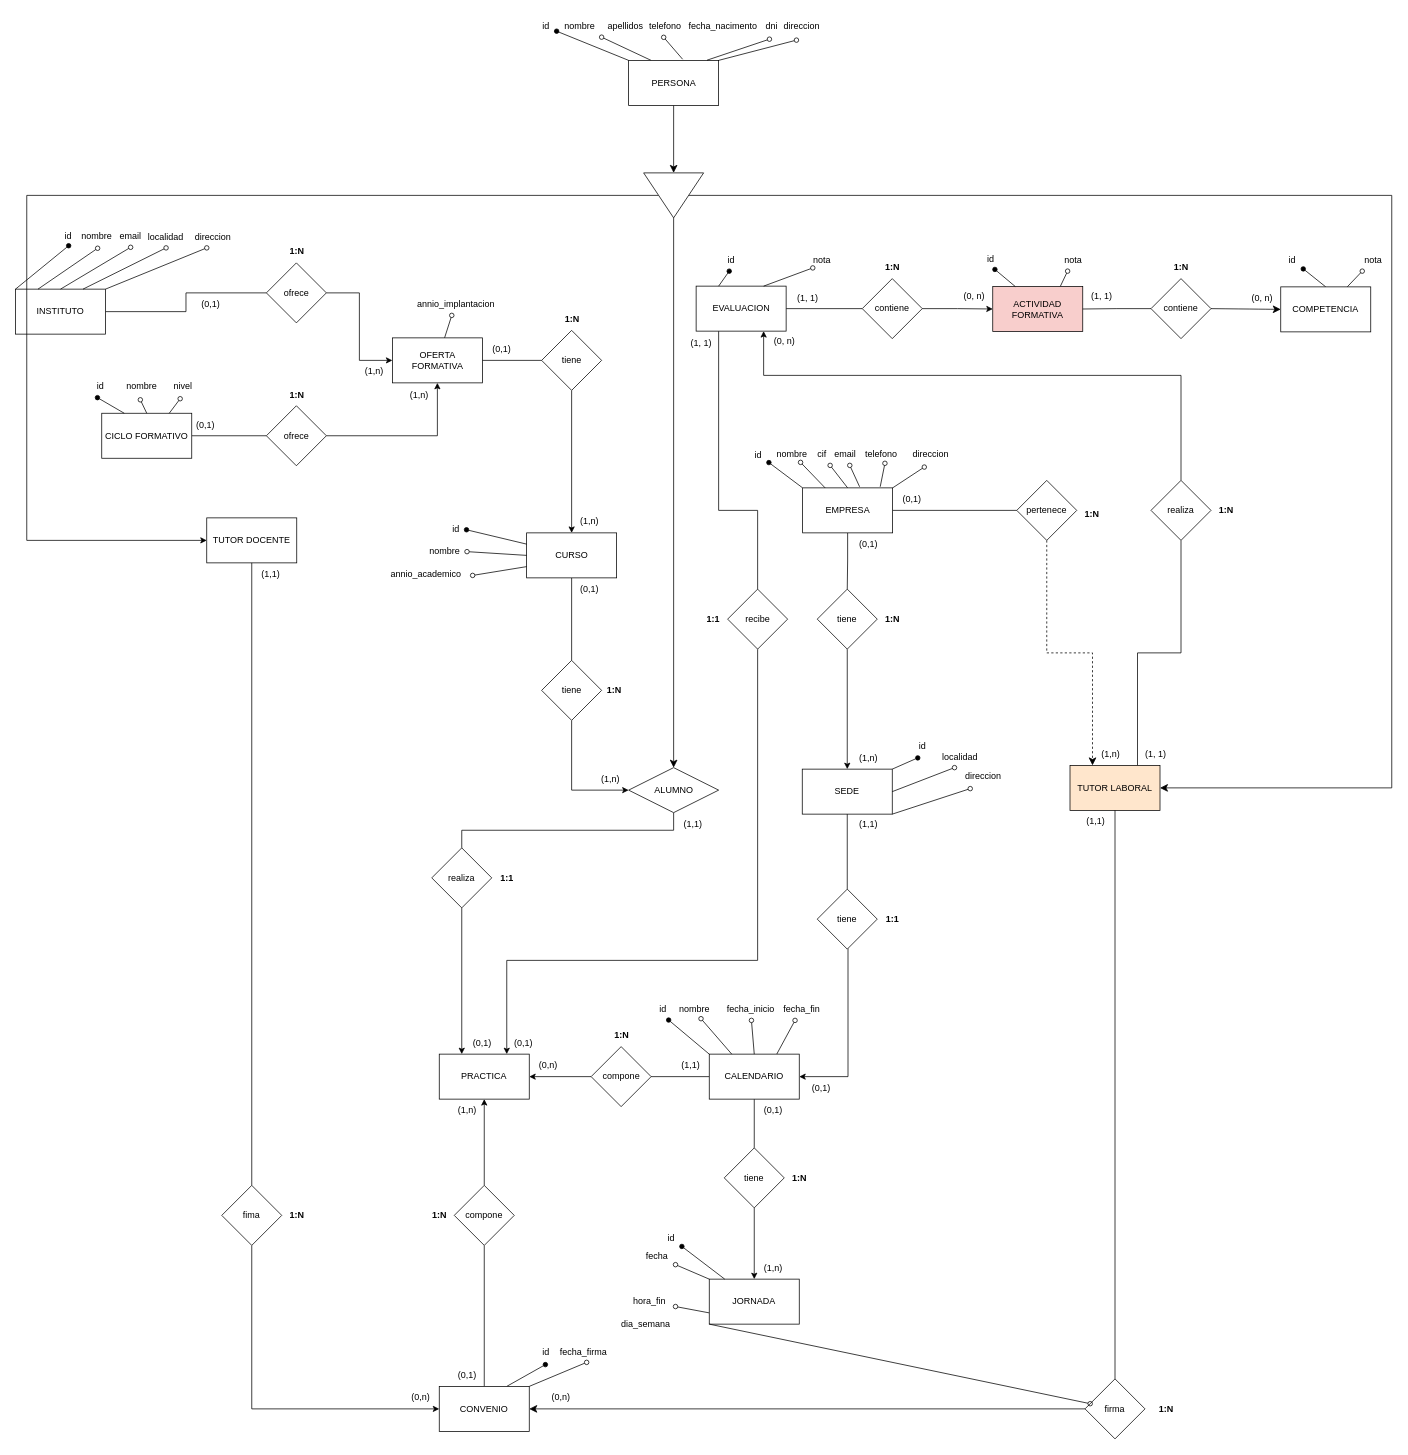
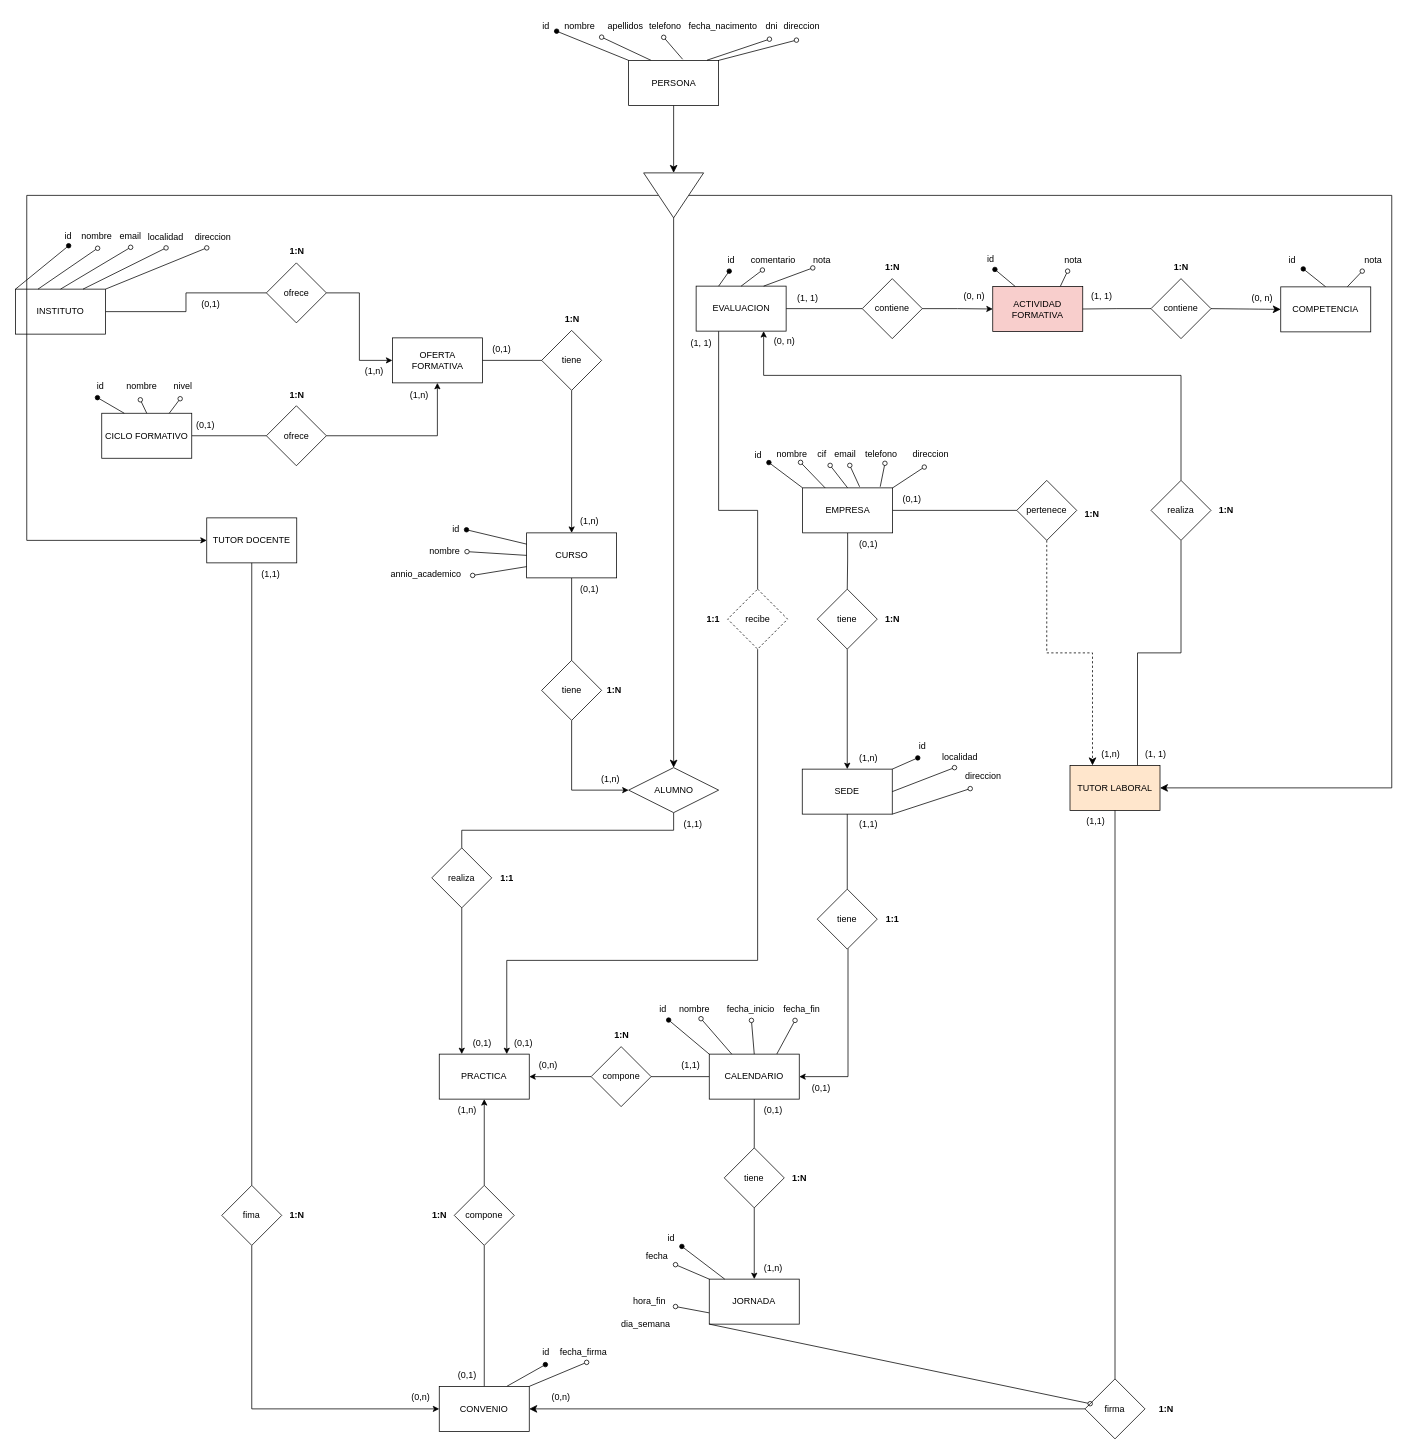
none -> (773, 260)
none -> (751, 279)
(455, 304) -> none
(448, 327) -> none
(758, 619) -> (758, 619)
